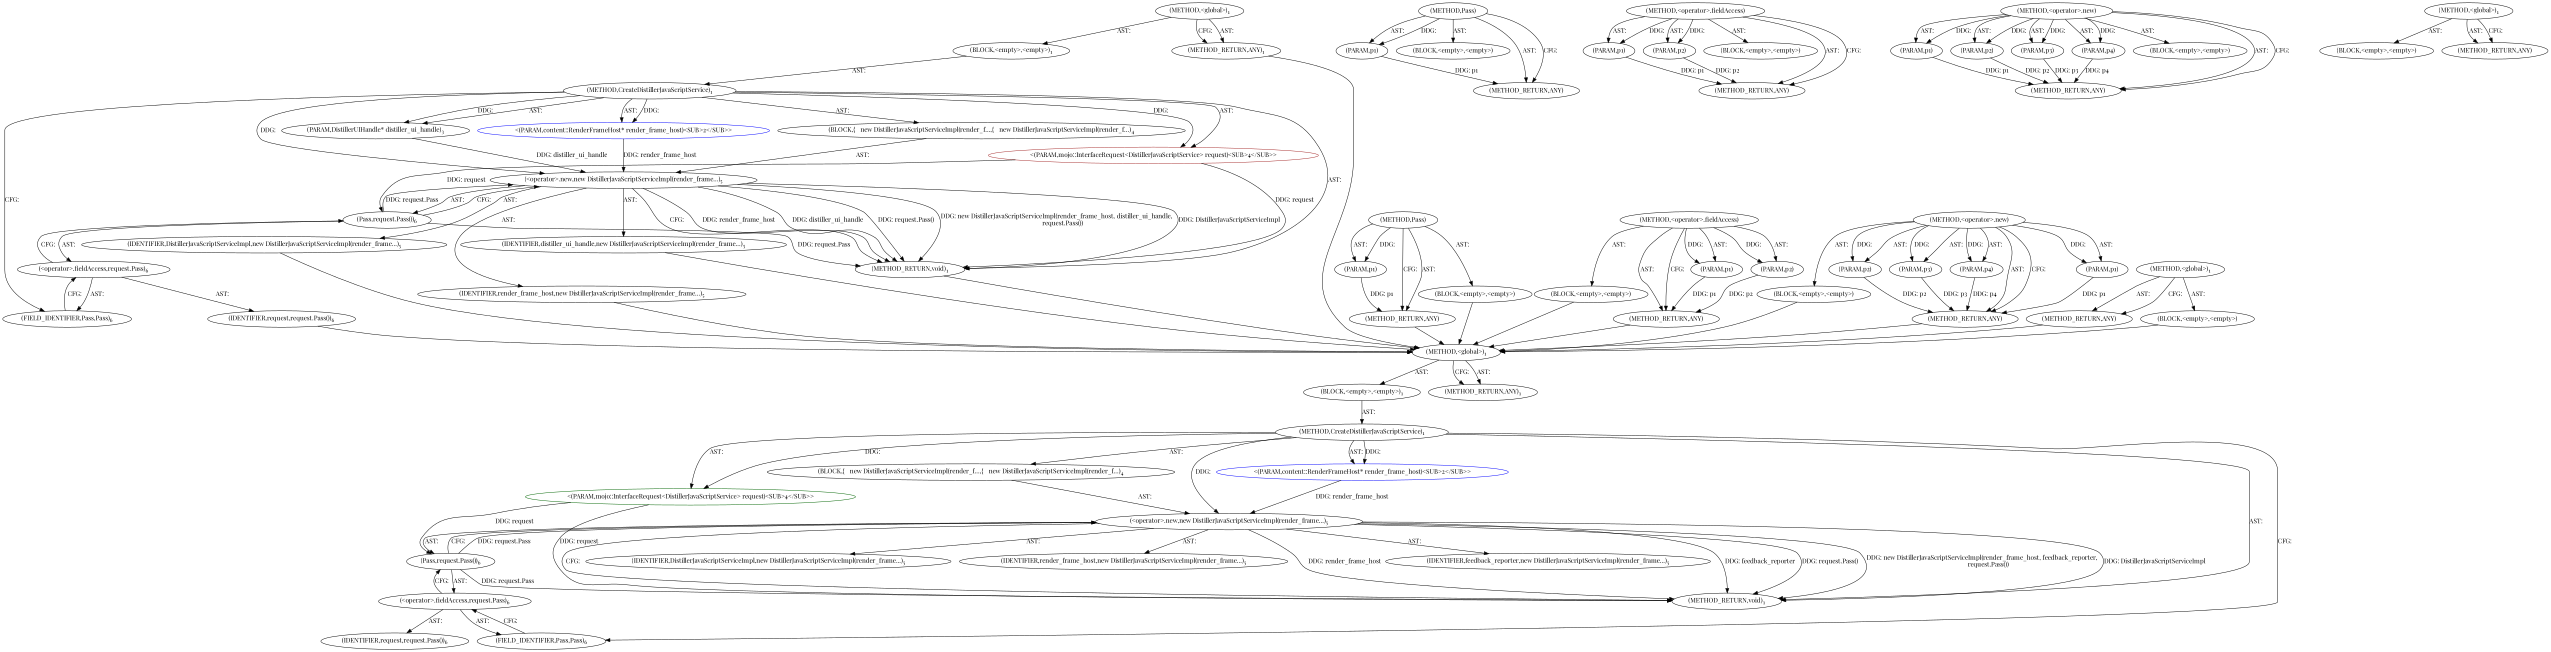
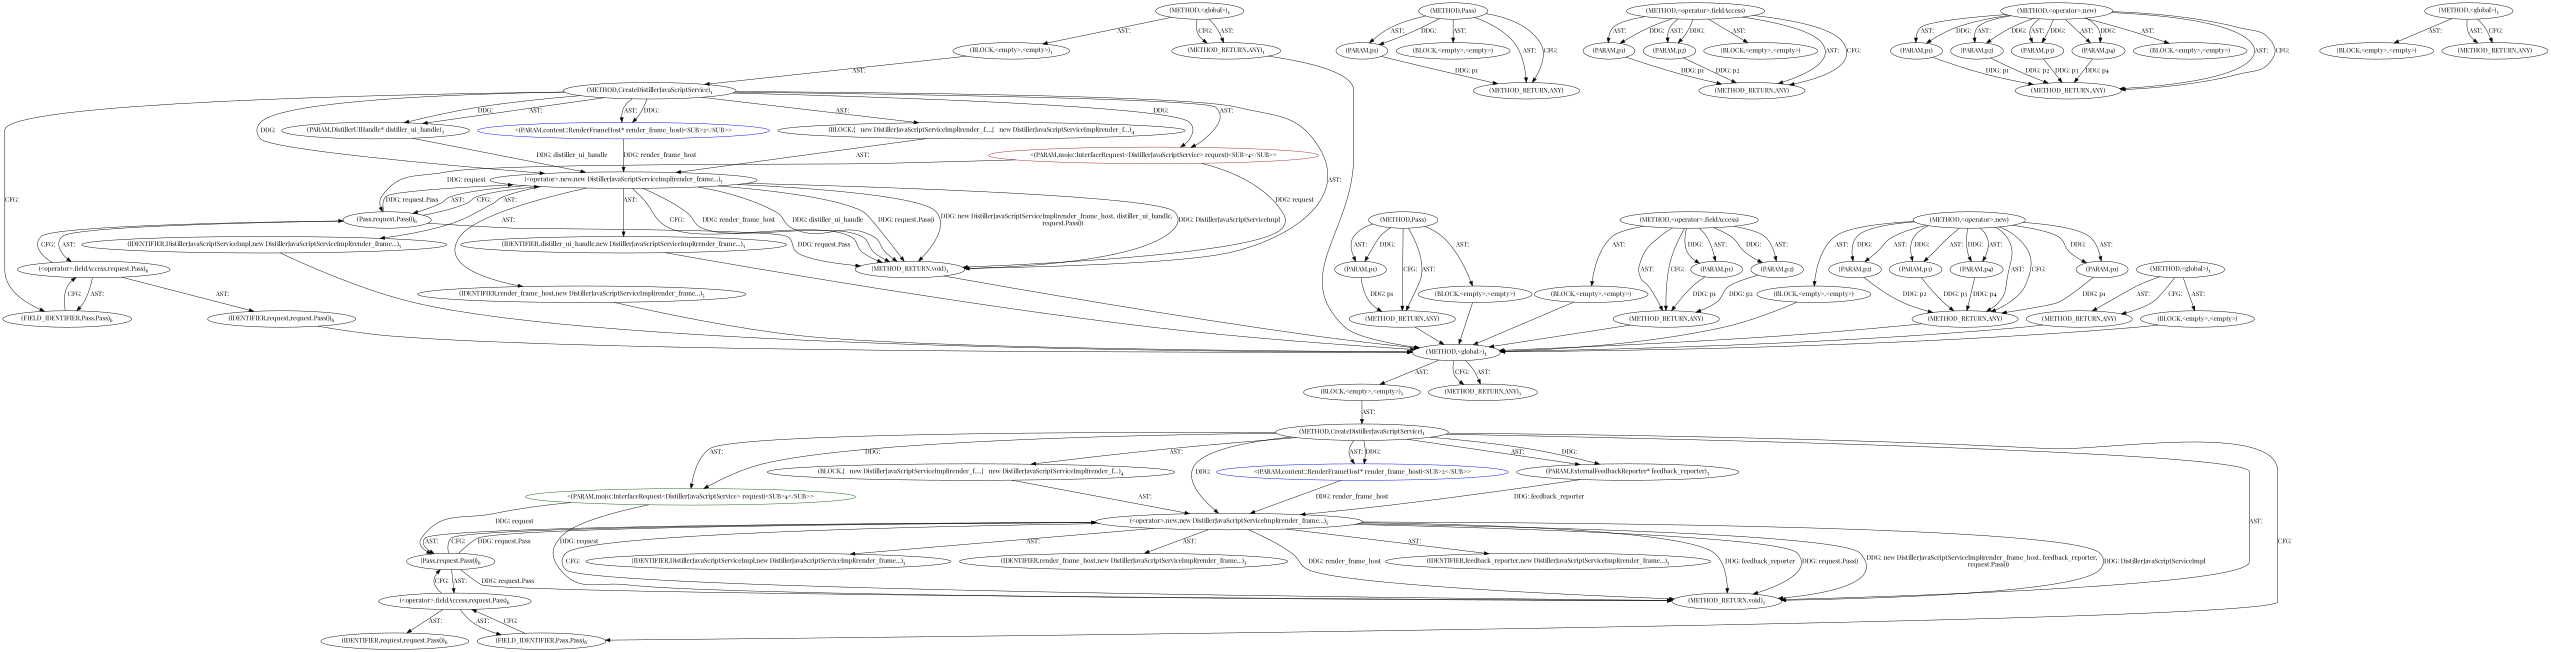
none -> (1628, 472)
